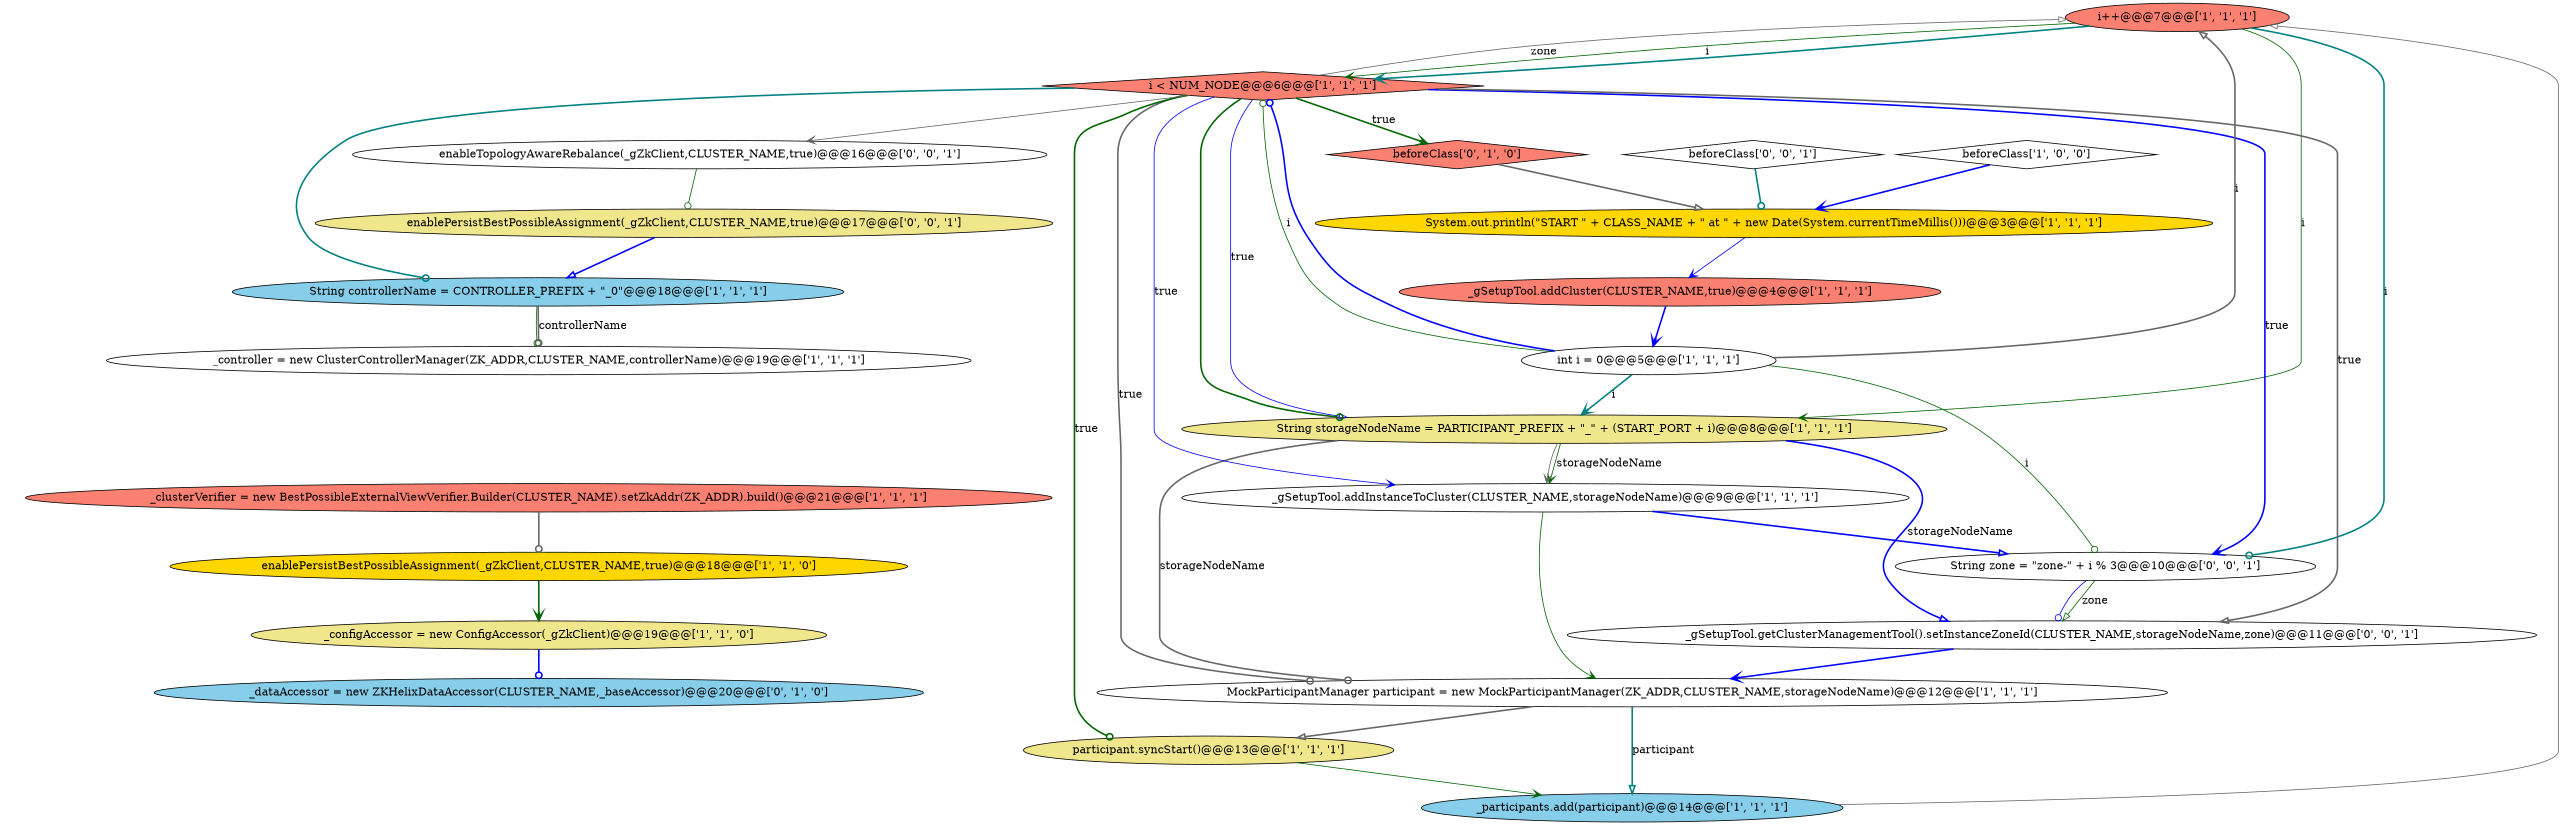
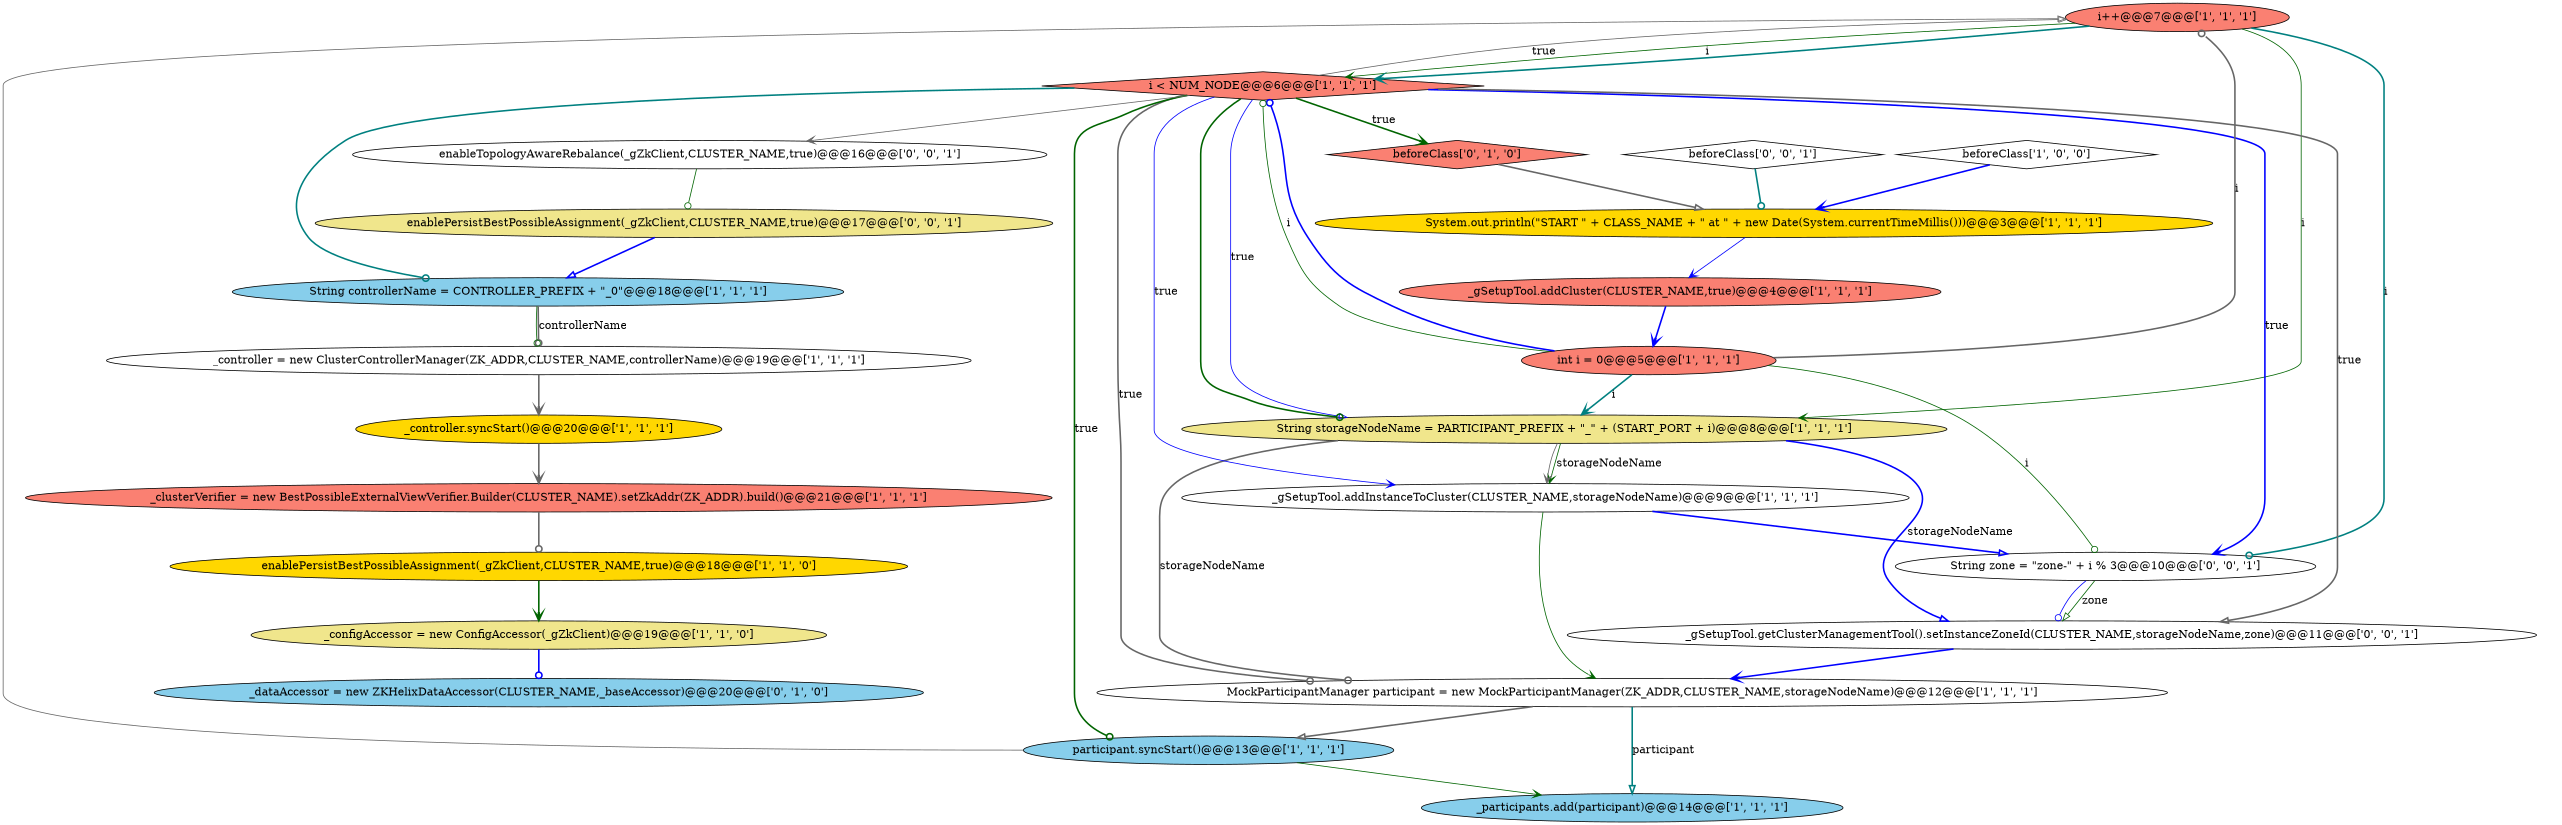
(1544, 52) -> (1544, 52)
(2142, 331) -> (2142, 331)
(1649, 361) -> (1649, 361)
none -> (539, 429)
(2558, 636) -> (212, 57)
(1209, 750) -> (1209, 750)
